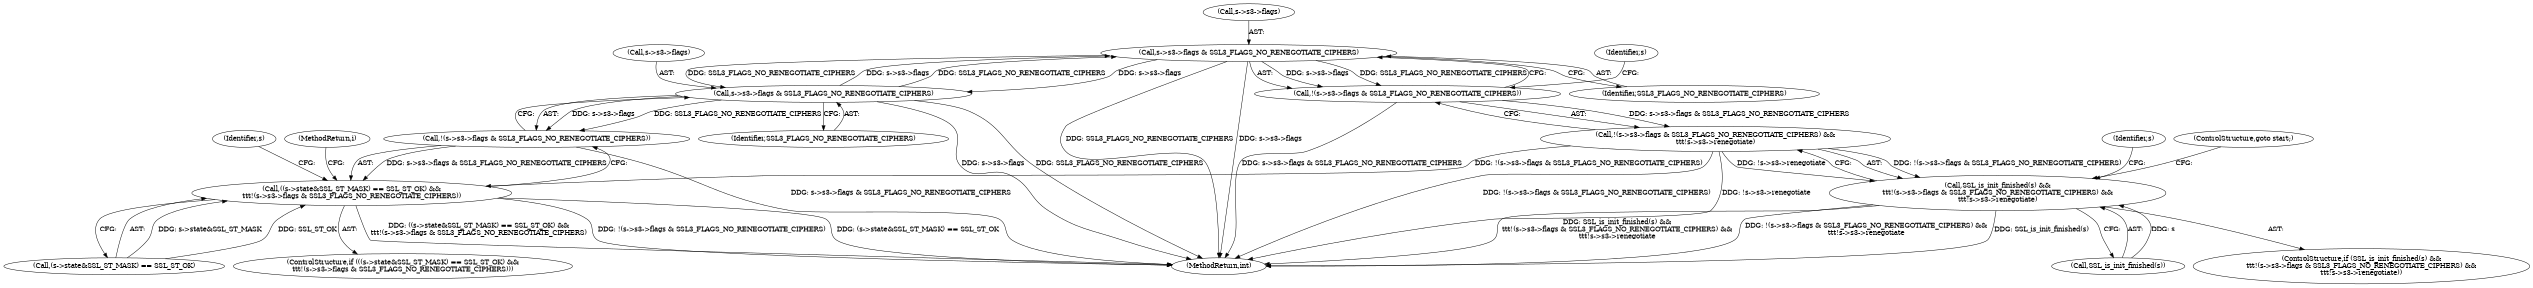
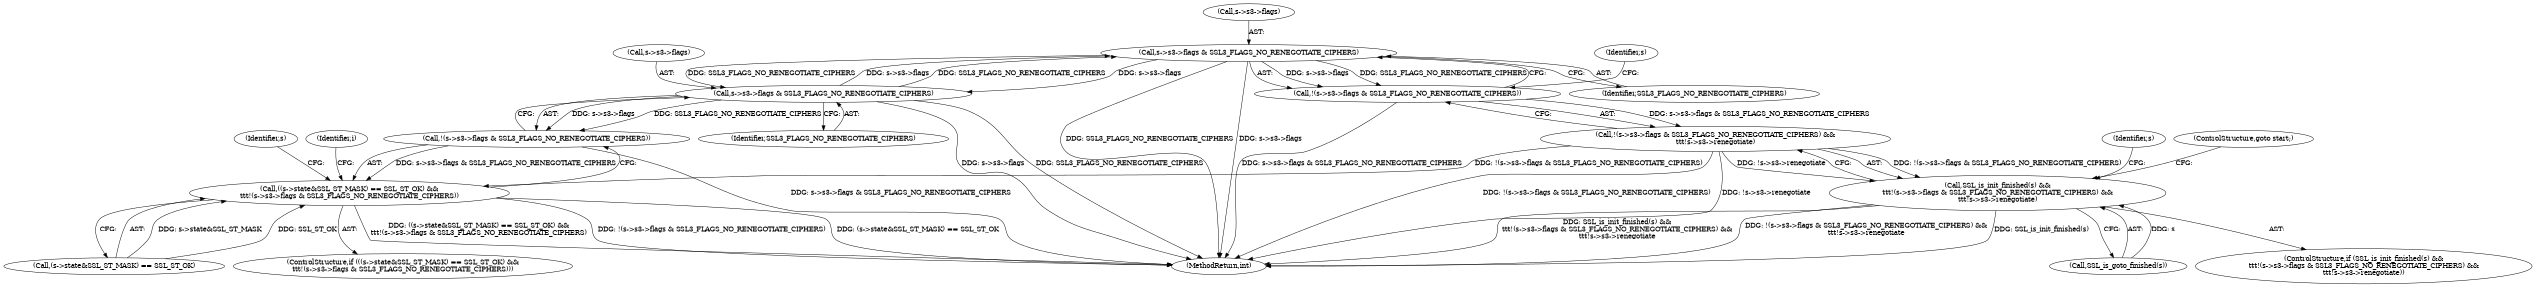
(327, 139) -> (337, 139)
(2118, 266) -> (2118, 266)
